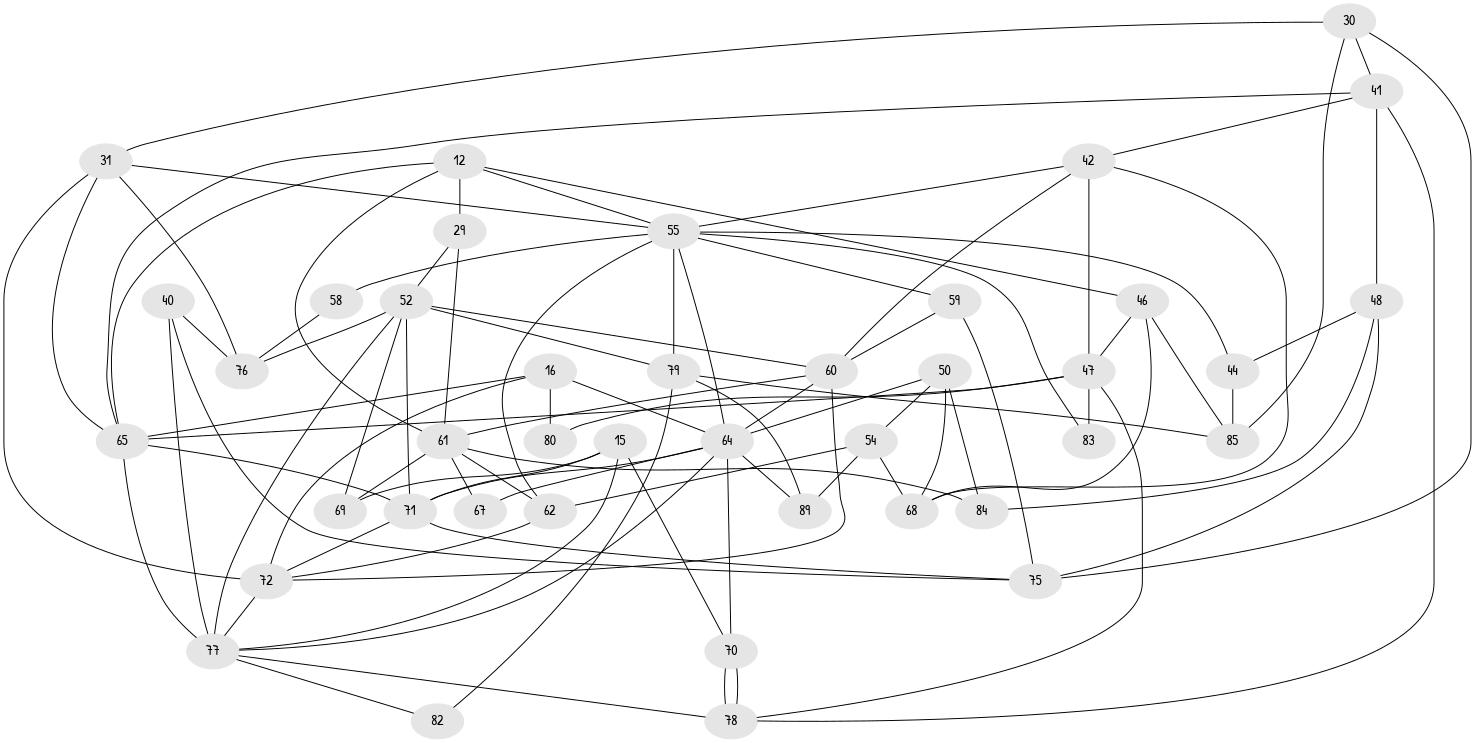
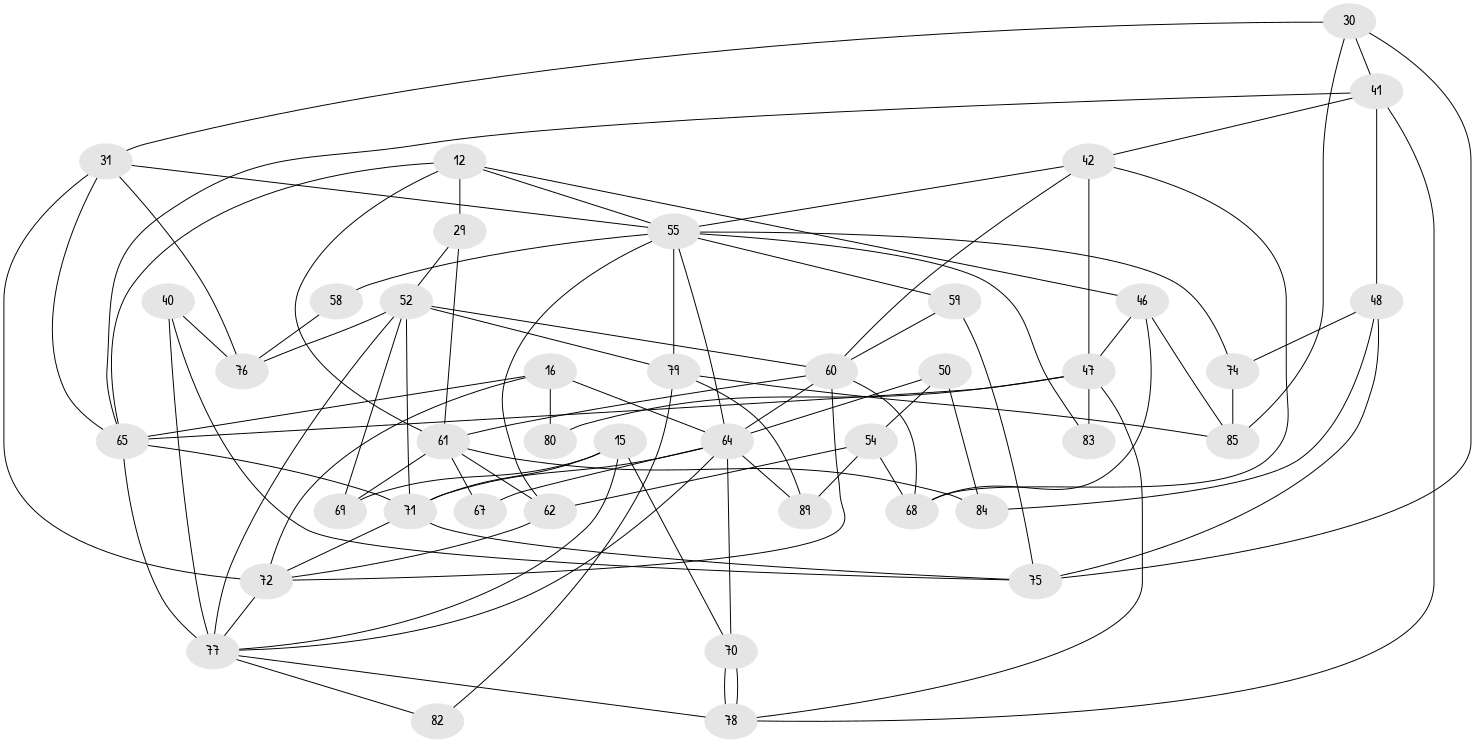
(1233, 371) -> (1233, 371)
(942, 444) -> (907, 425)
